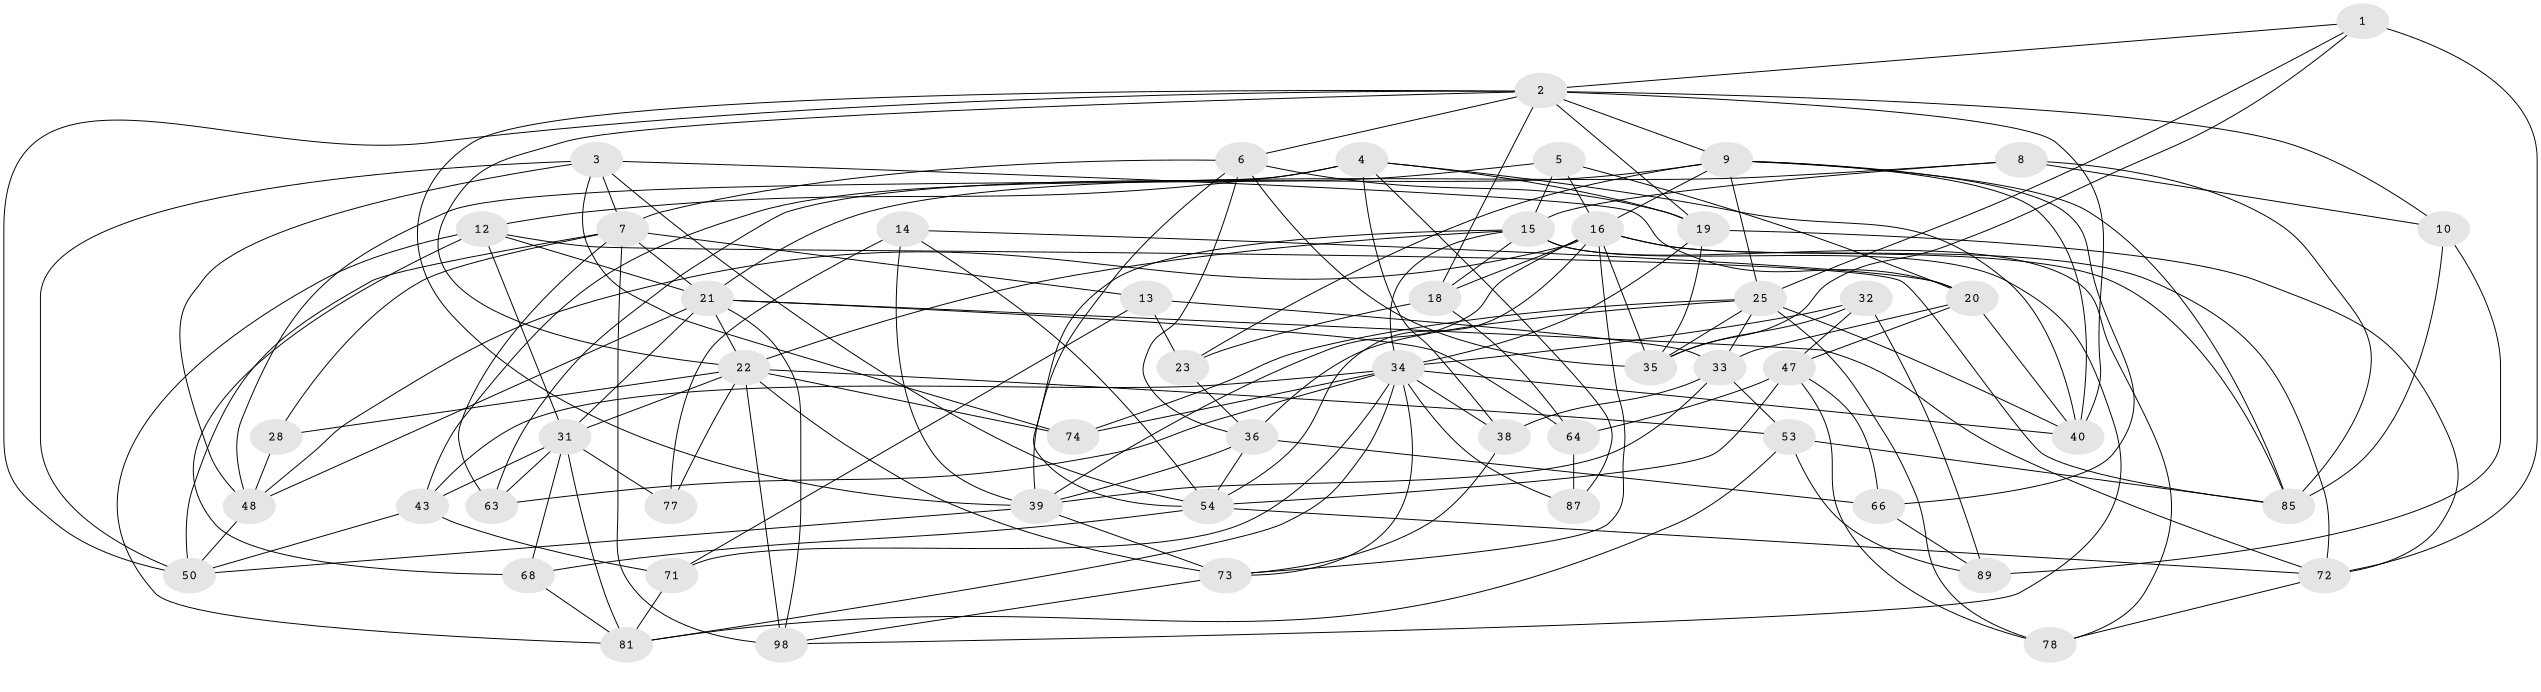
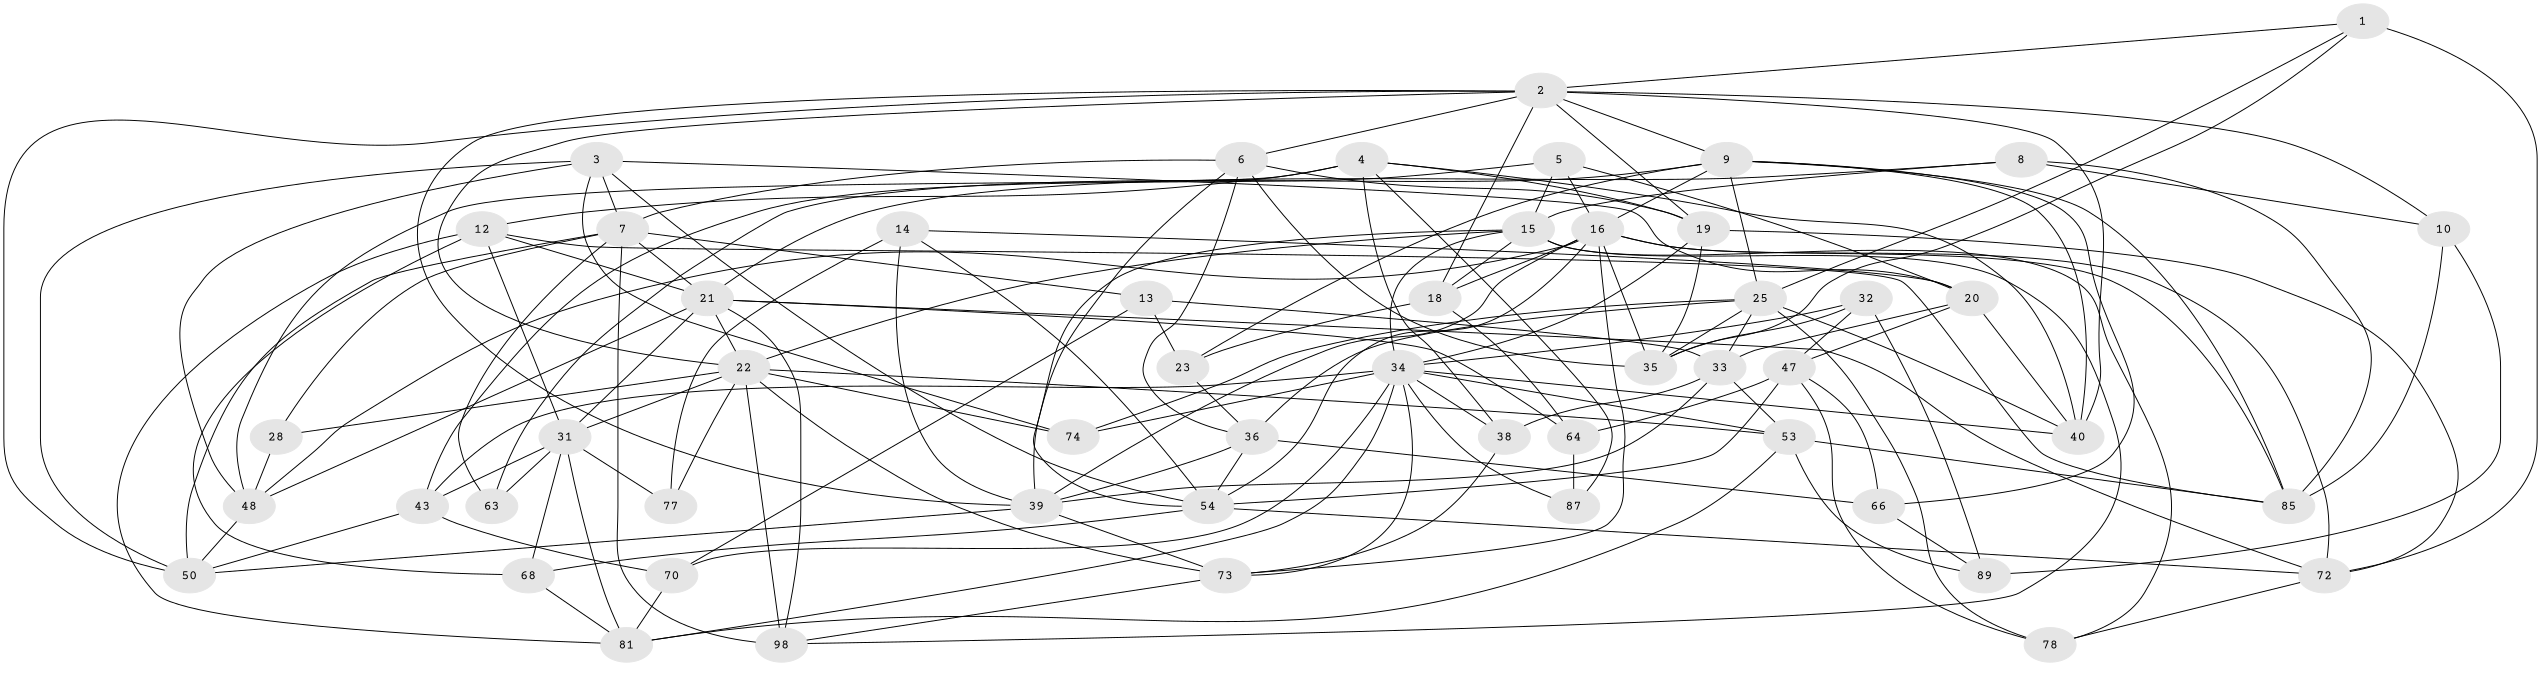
(974, 474) -> (1585, 401)
(672, 576) -> (672, 576)
